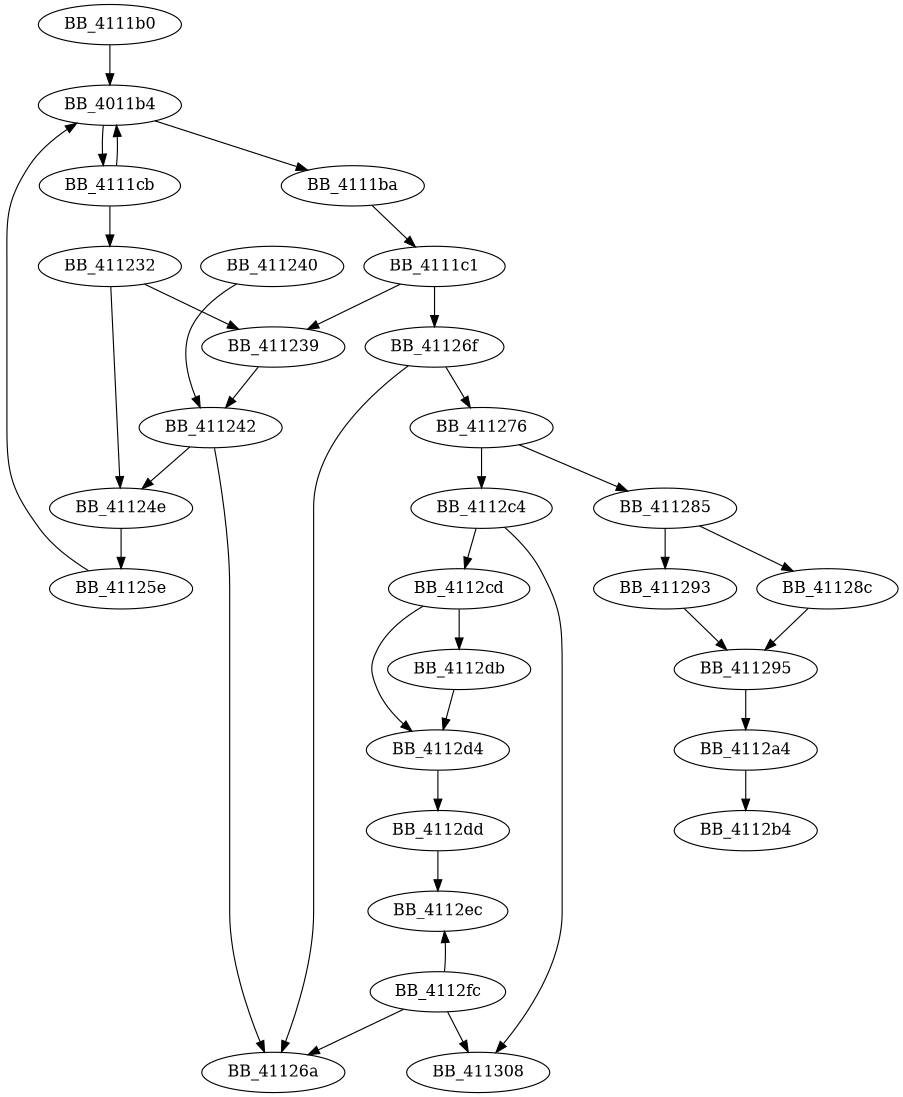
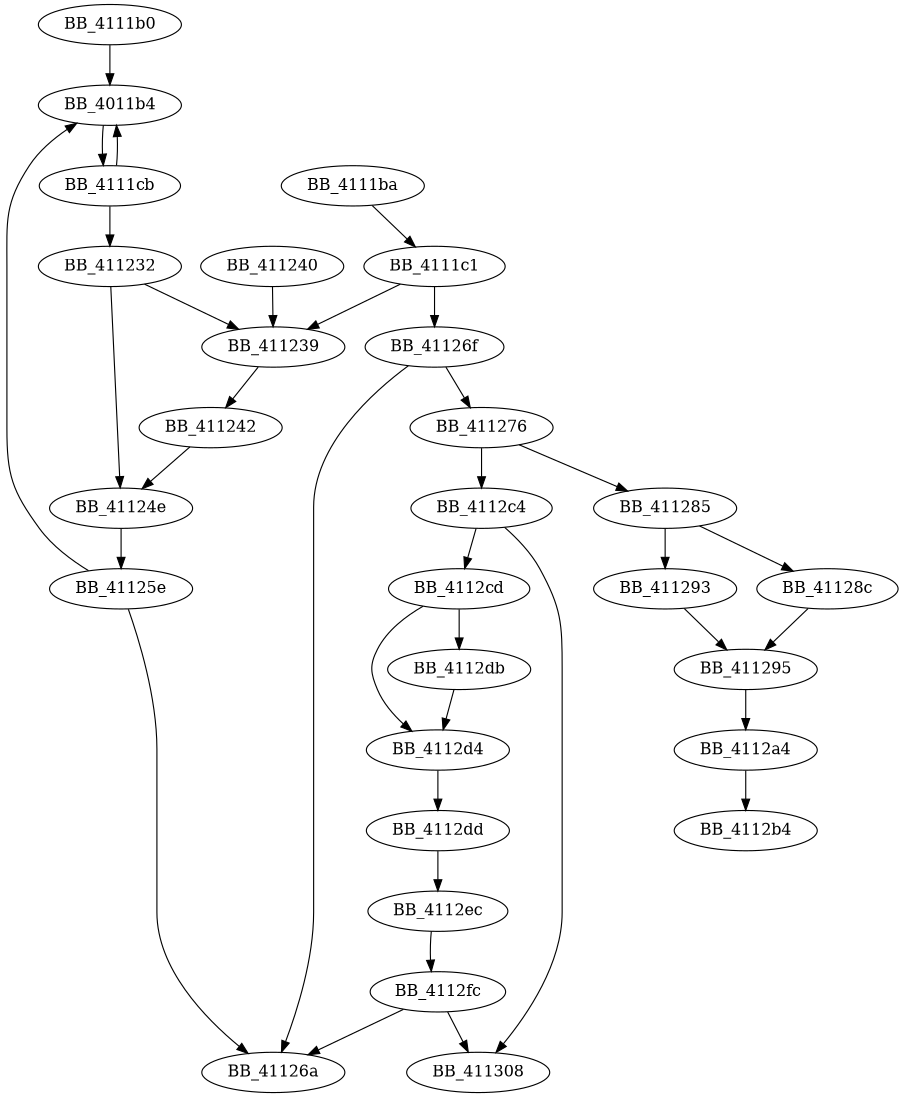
(226, 144) -> none
(190, 331) -> (273, 301)
(230, 747) -> (157, 840)
(445, 957) -> (430, 946)
